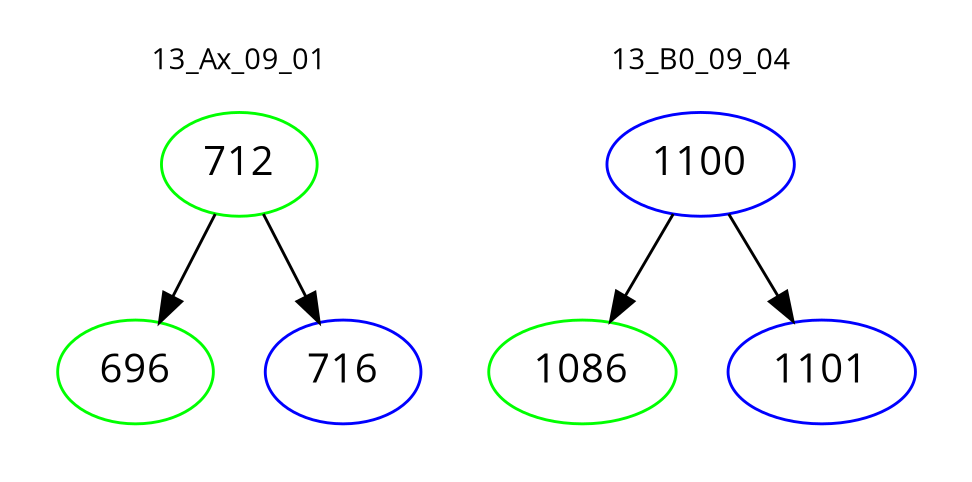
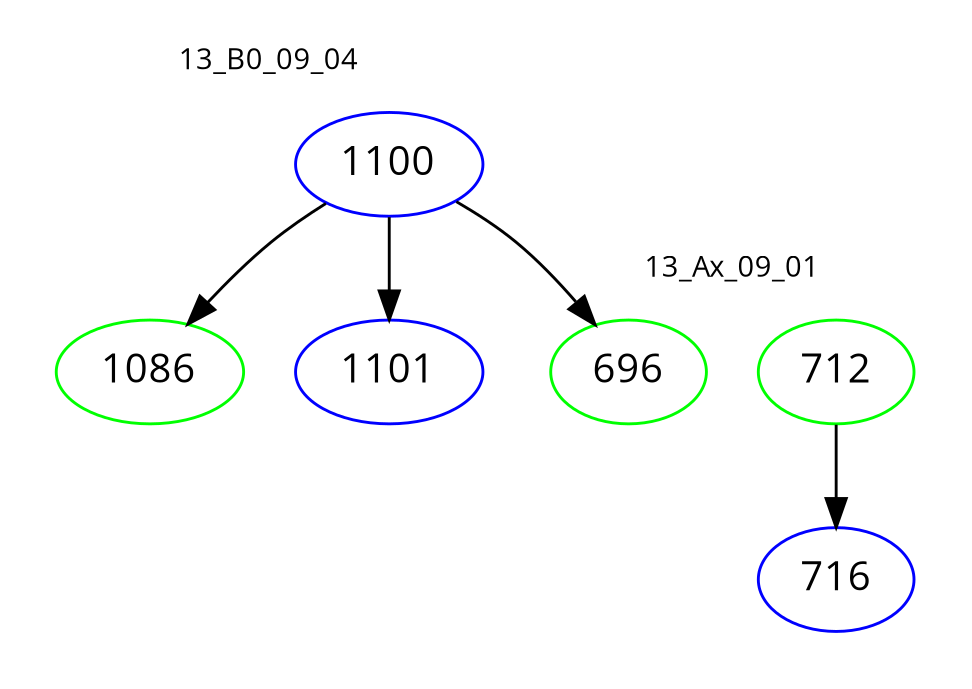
(194, 255) -> (547, 270)
